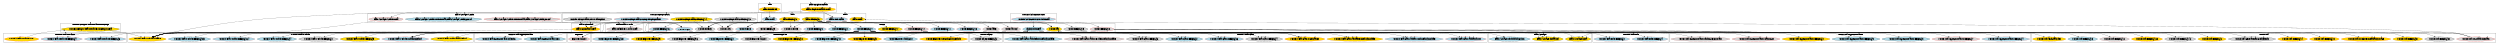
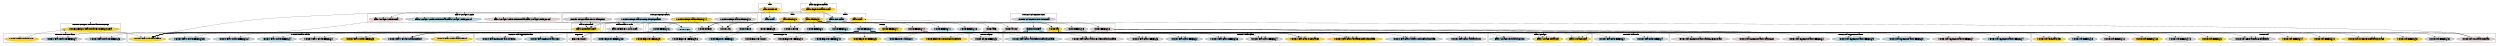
(791, 39) -> (791, 39)
(1806, 39) -> (1806, 39)
